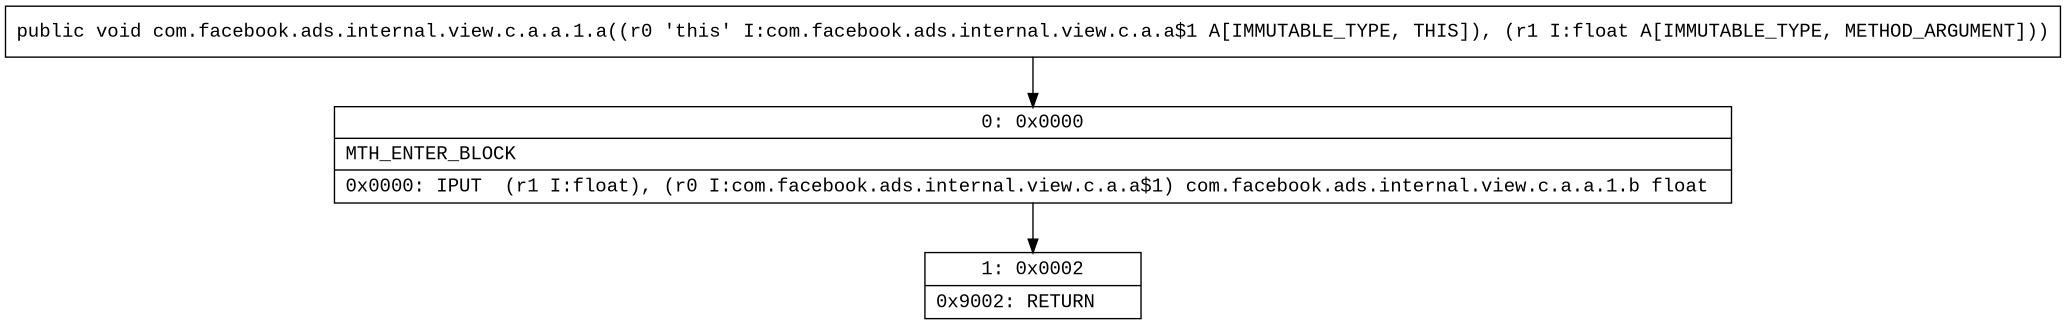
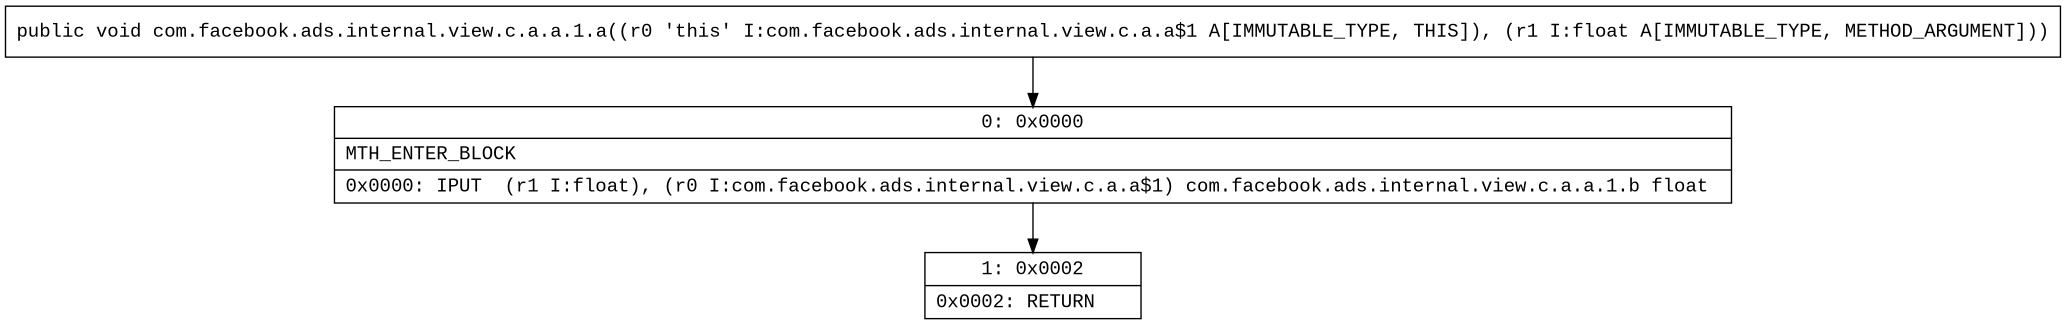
(1033, 301) -> (1033, 301)
